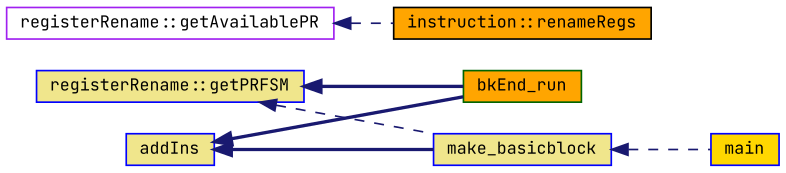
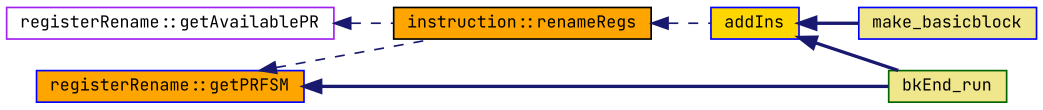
none -> (690, 23)
(170, 86) -> (170, 86)
(522, 86) -> (948, 86)
(378, 124) -> (355, 53)
(170, 150) -> (755, 23)
(745, 150) -> none
